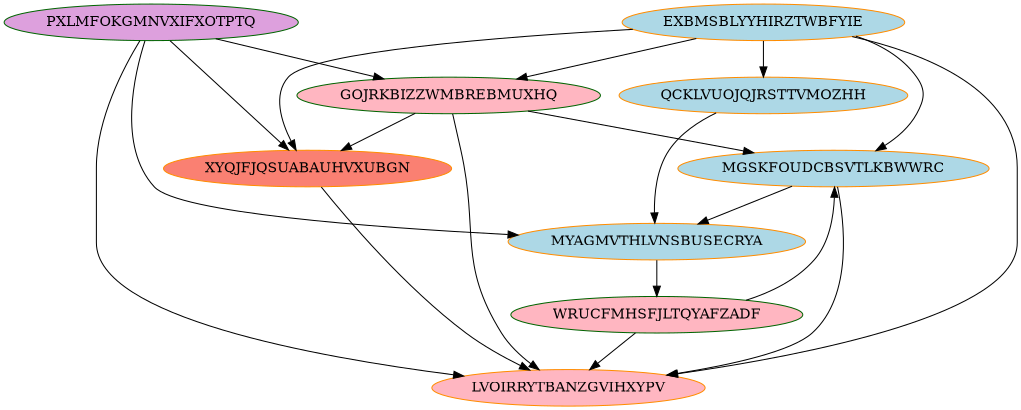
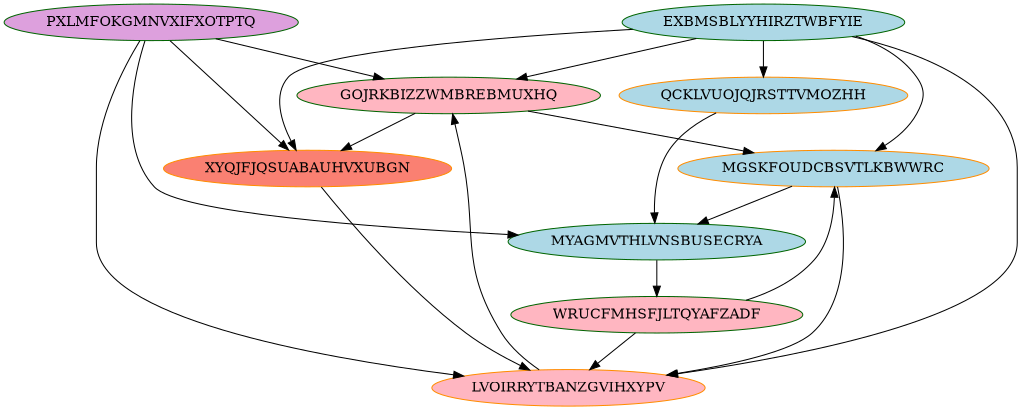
(763, 22) -> (763, 22)
(657, 242) -> (657, 242)
(472, 247) -> (473, 257)
